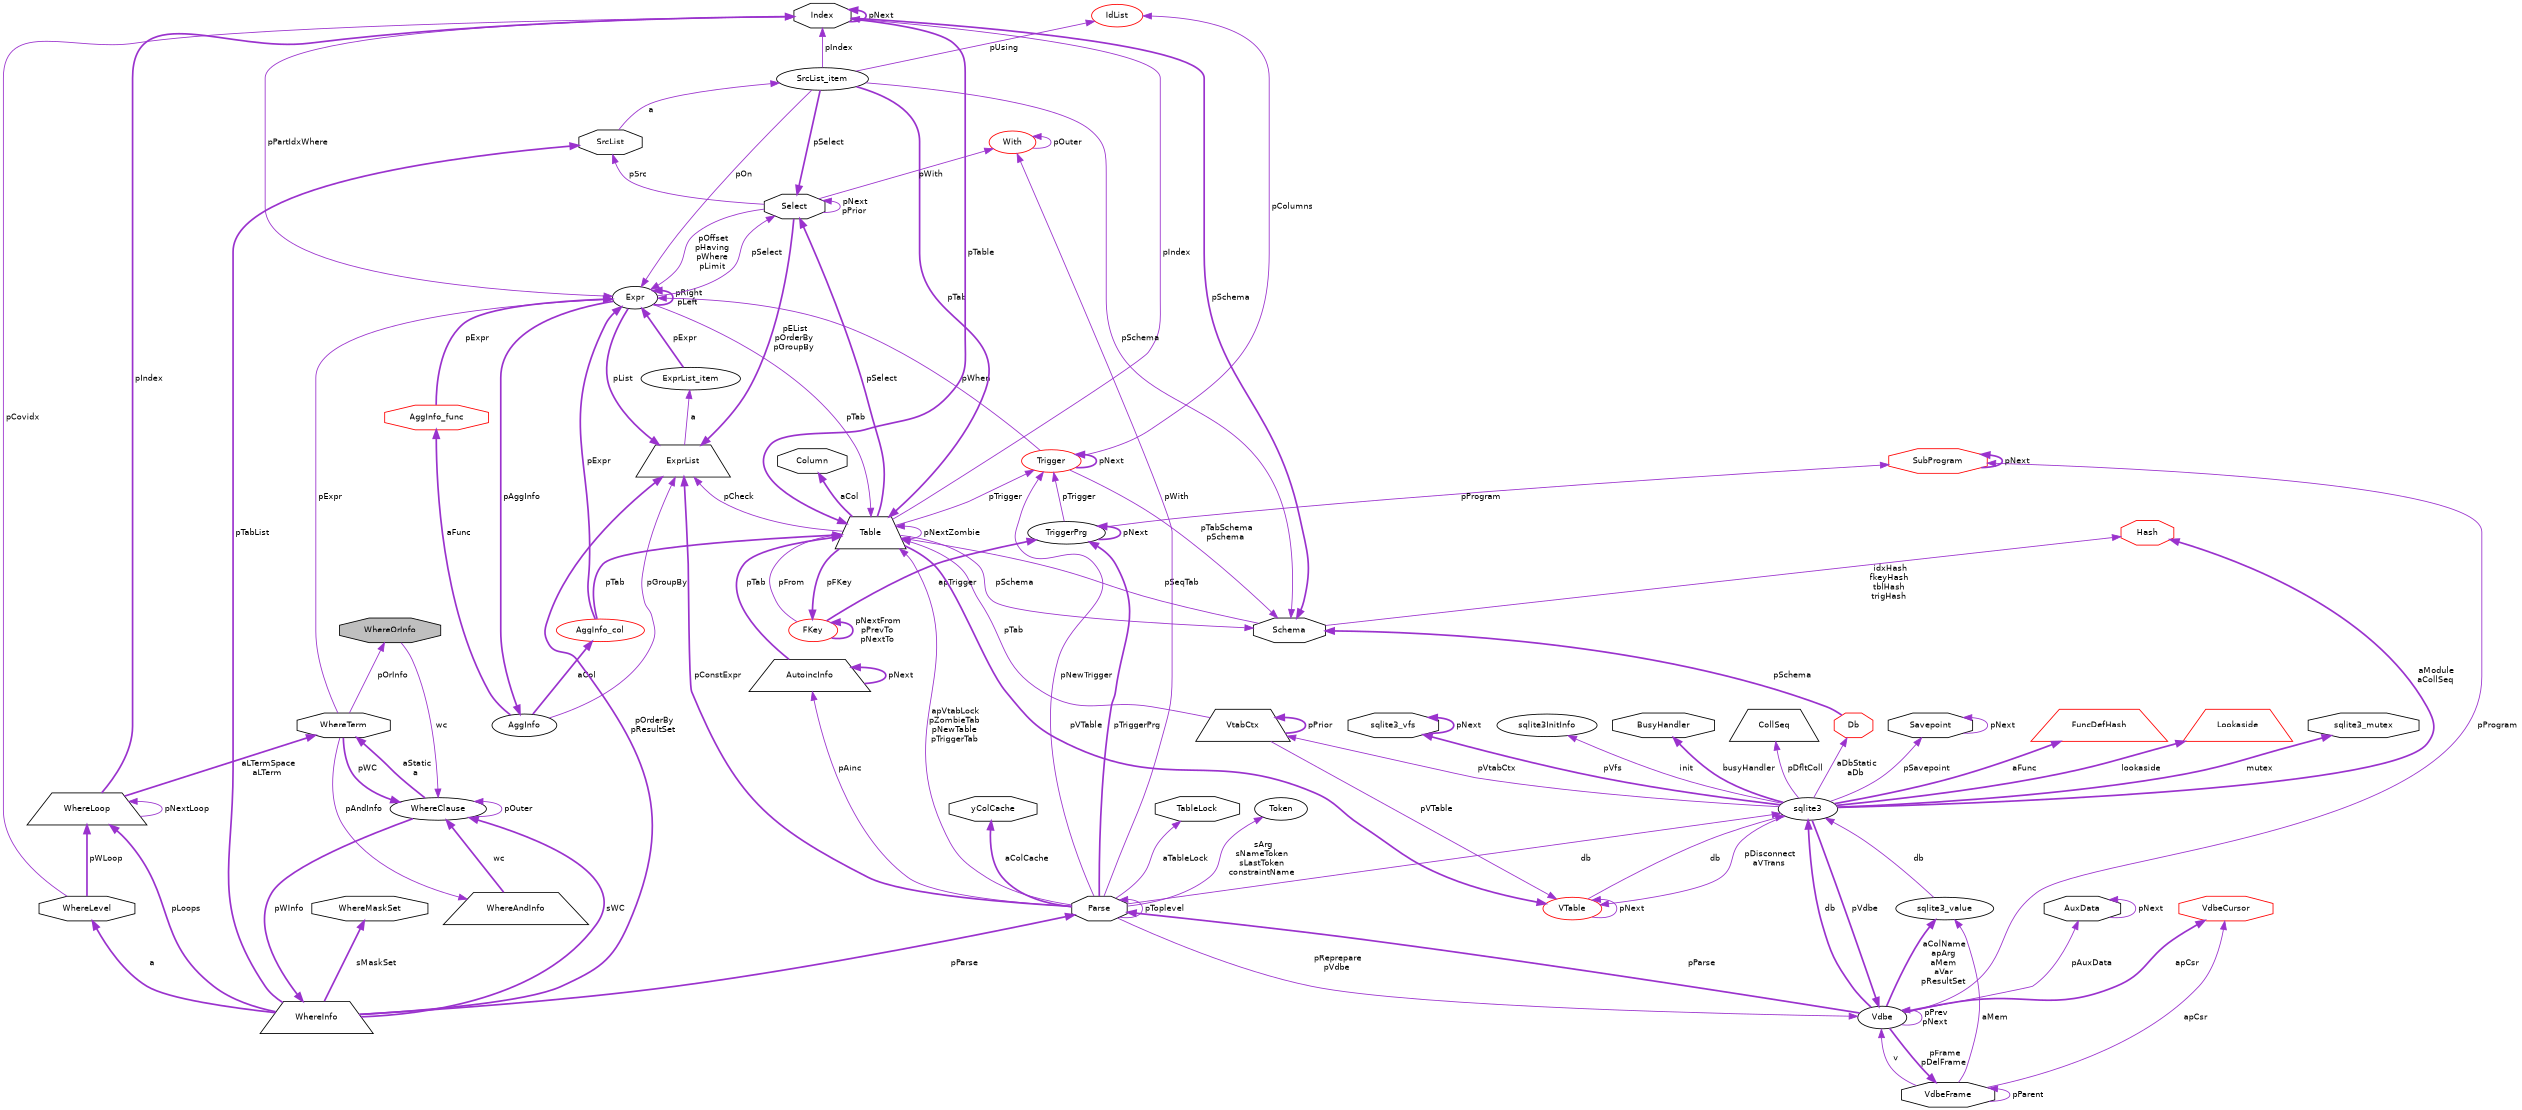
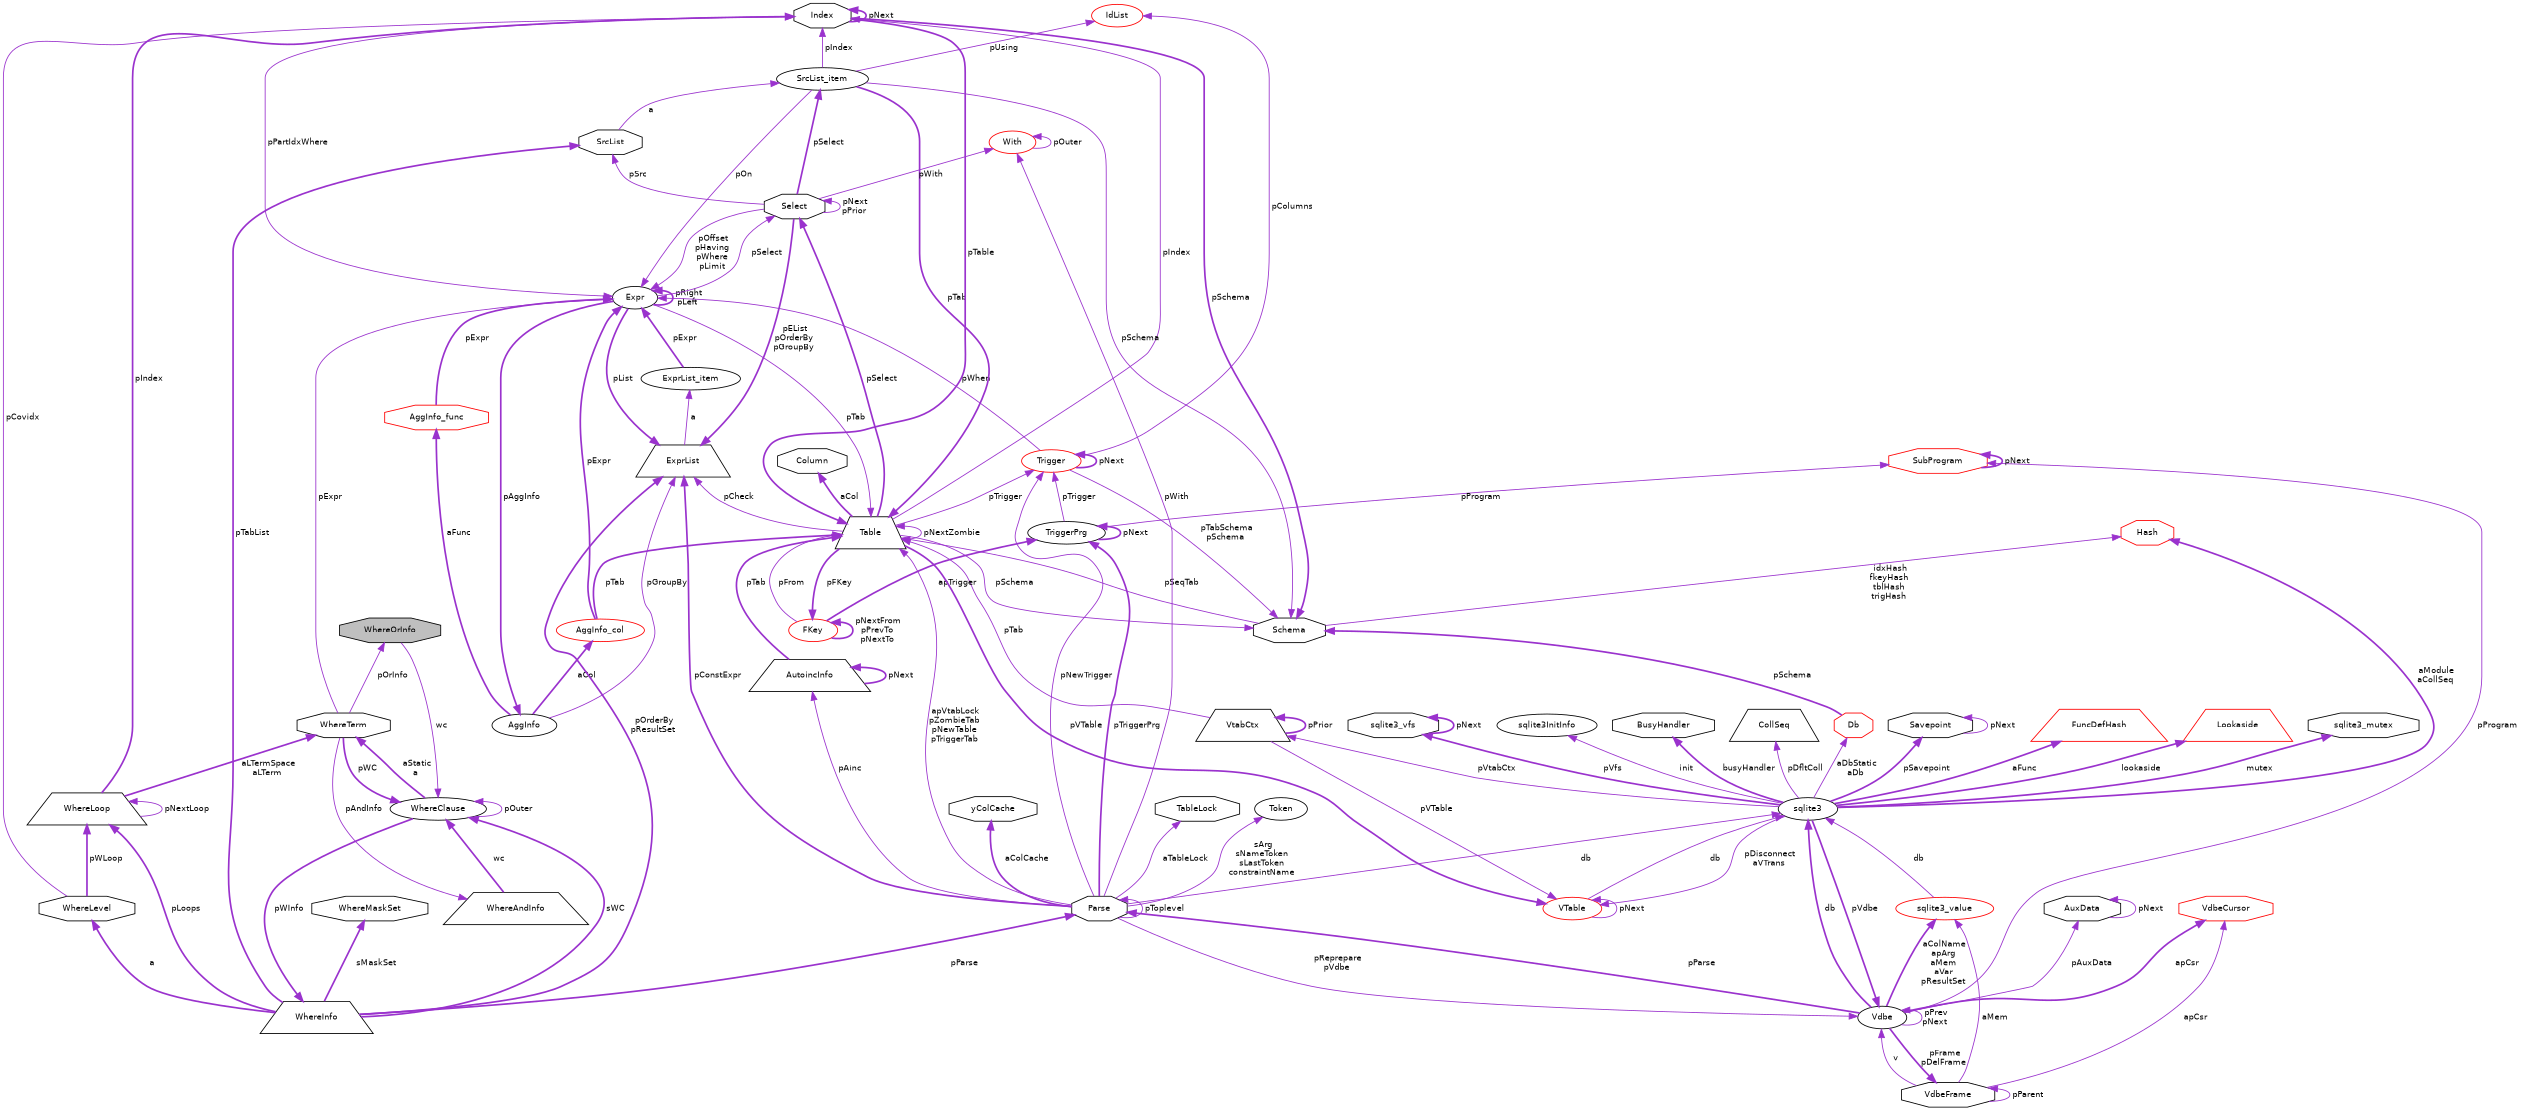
(810, 138) -> (808, 146)
(1878, 780) -> (1878, 780)
(1945, 909) -> (1945, 909)
